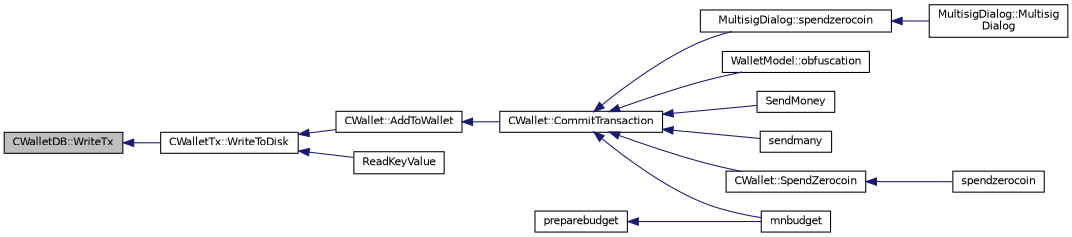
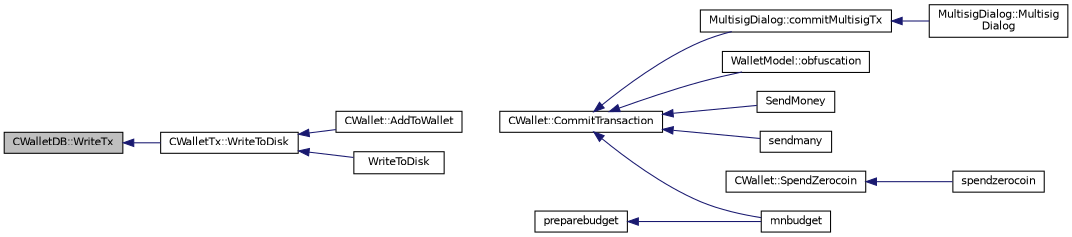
(796, 21) -> (796, 21)
(486, 122) -> none
(680, 156) -> none
(399, 163) -> (399, 163)
